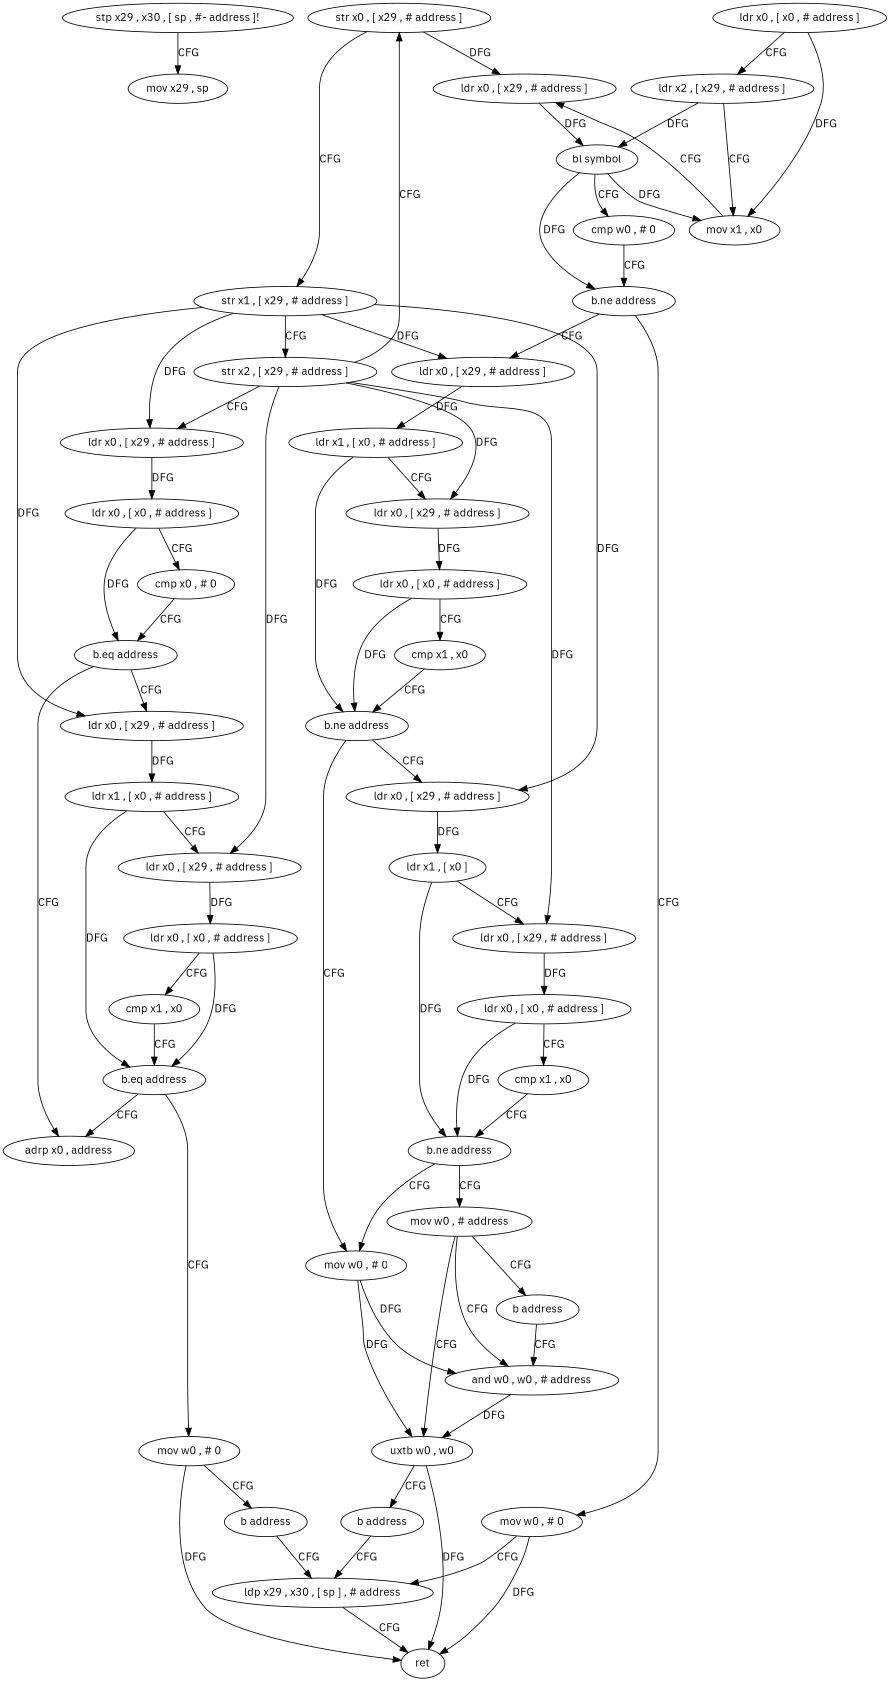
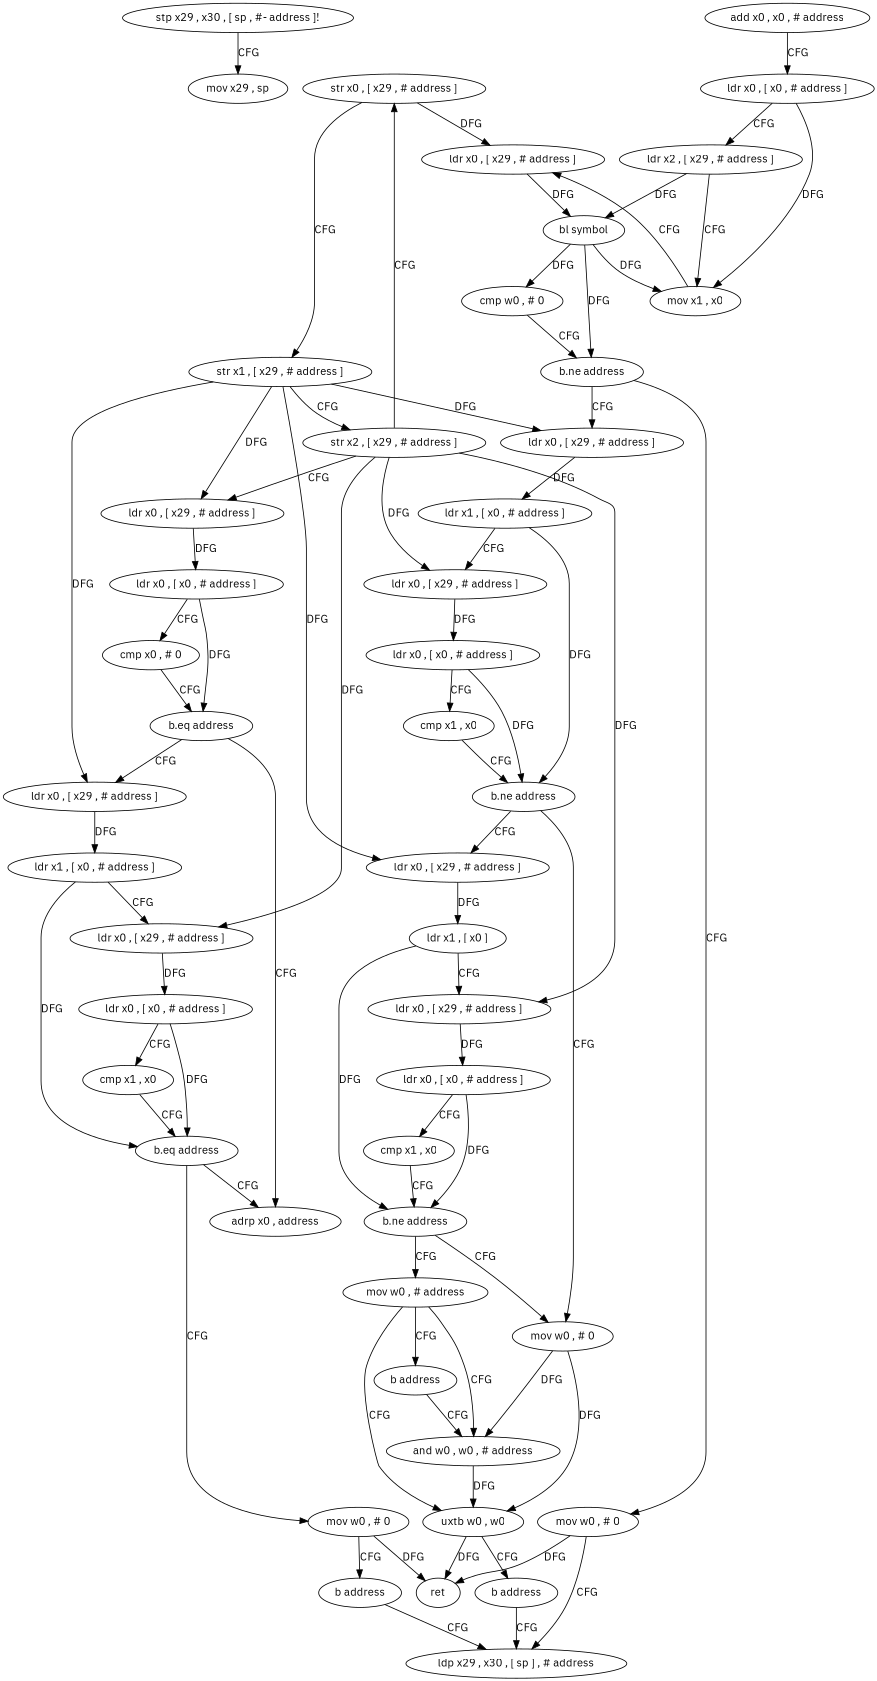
none -> (787, 18)
(609, 195) -> (564, 266)
(372, 1628) -> none
